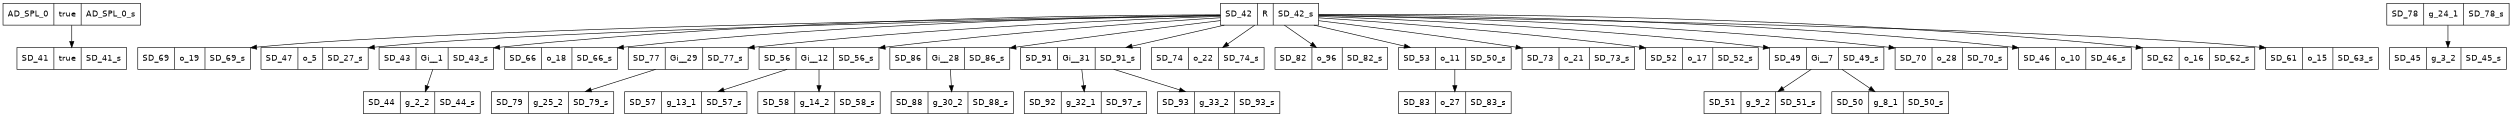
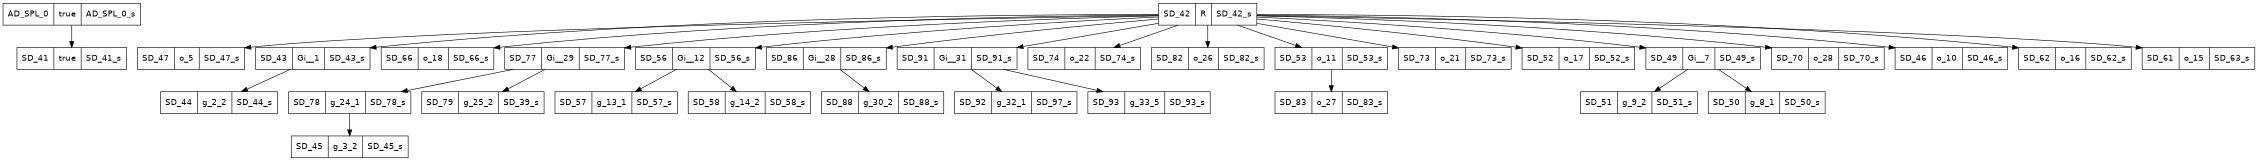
(194, 58) -> none
(345, 58) -> (222, 58)
(1327, 58) -> (1204, 58)
(1488, 58) -> (1365, 58)
none -> (460, 80)
(591, 102) -> (521, 102)
(1214, 102) -> (1145, 102)
